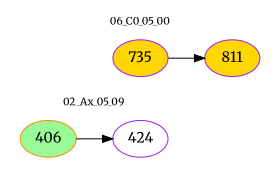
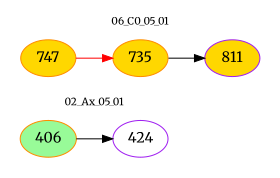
(140, 22) -> (140, 22)
none -> (48, 58)
(140, 58) -> (140, 58)
(94, 103) -> (94, 103)
